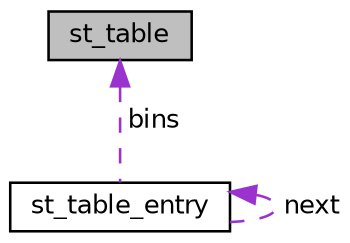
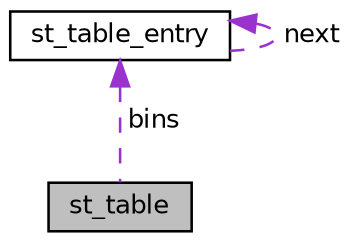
(120, 135) -> (120, 135)
